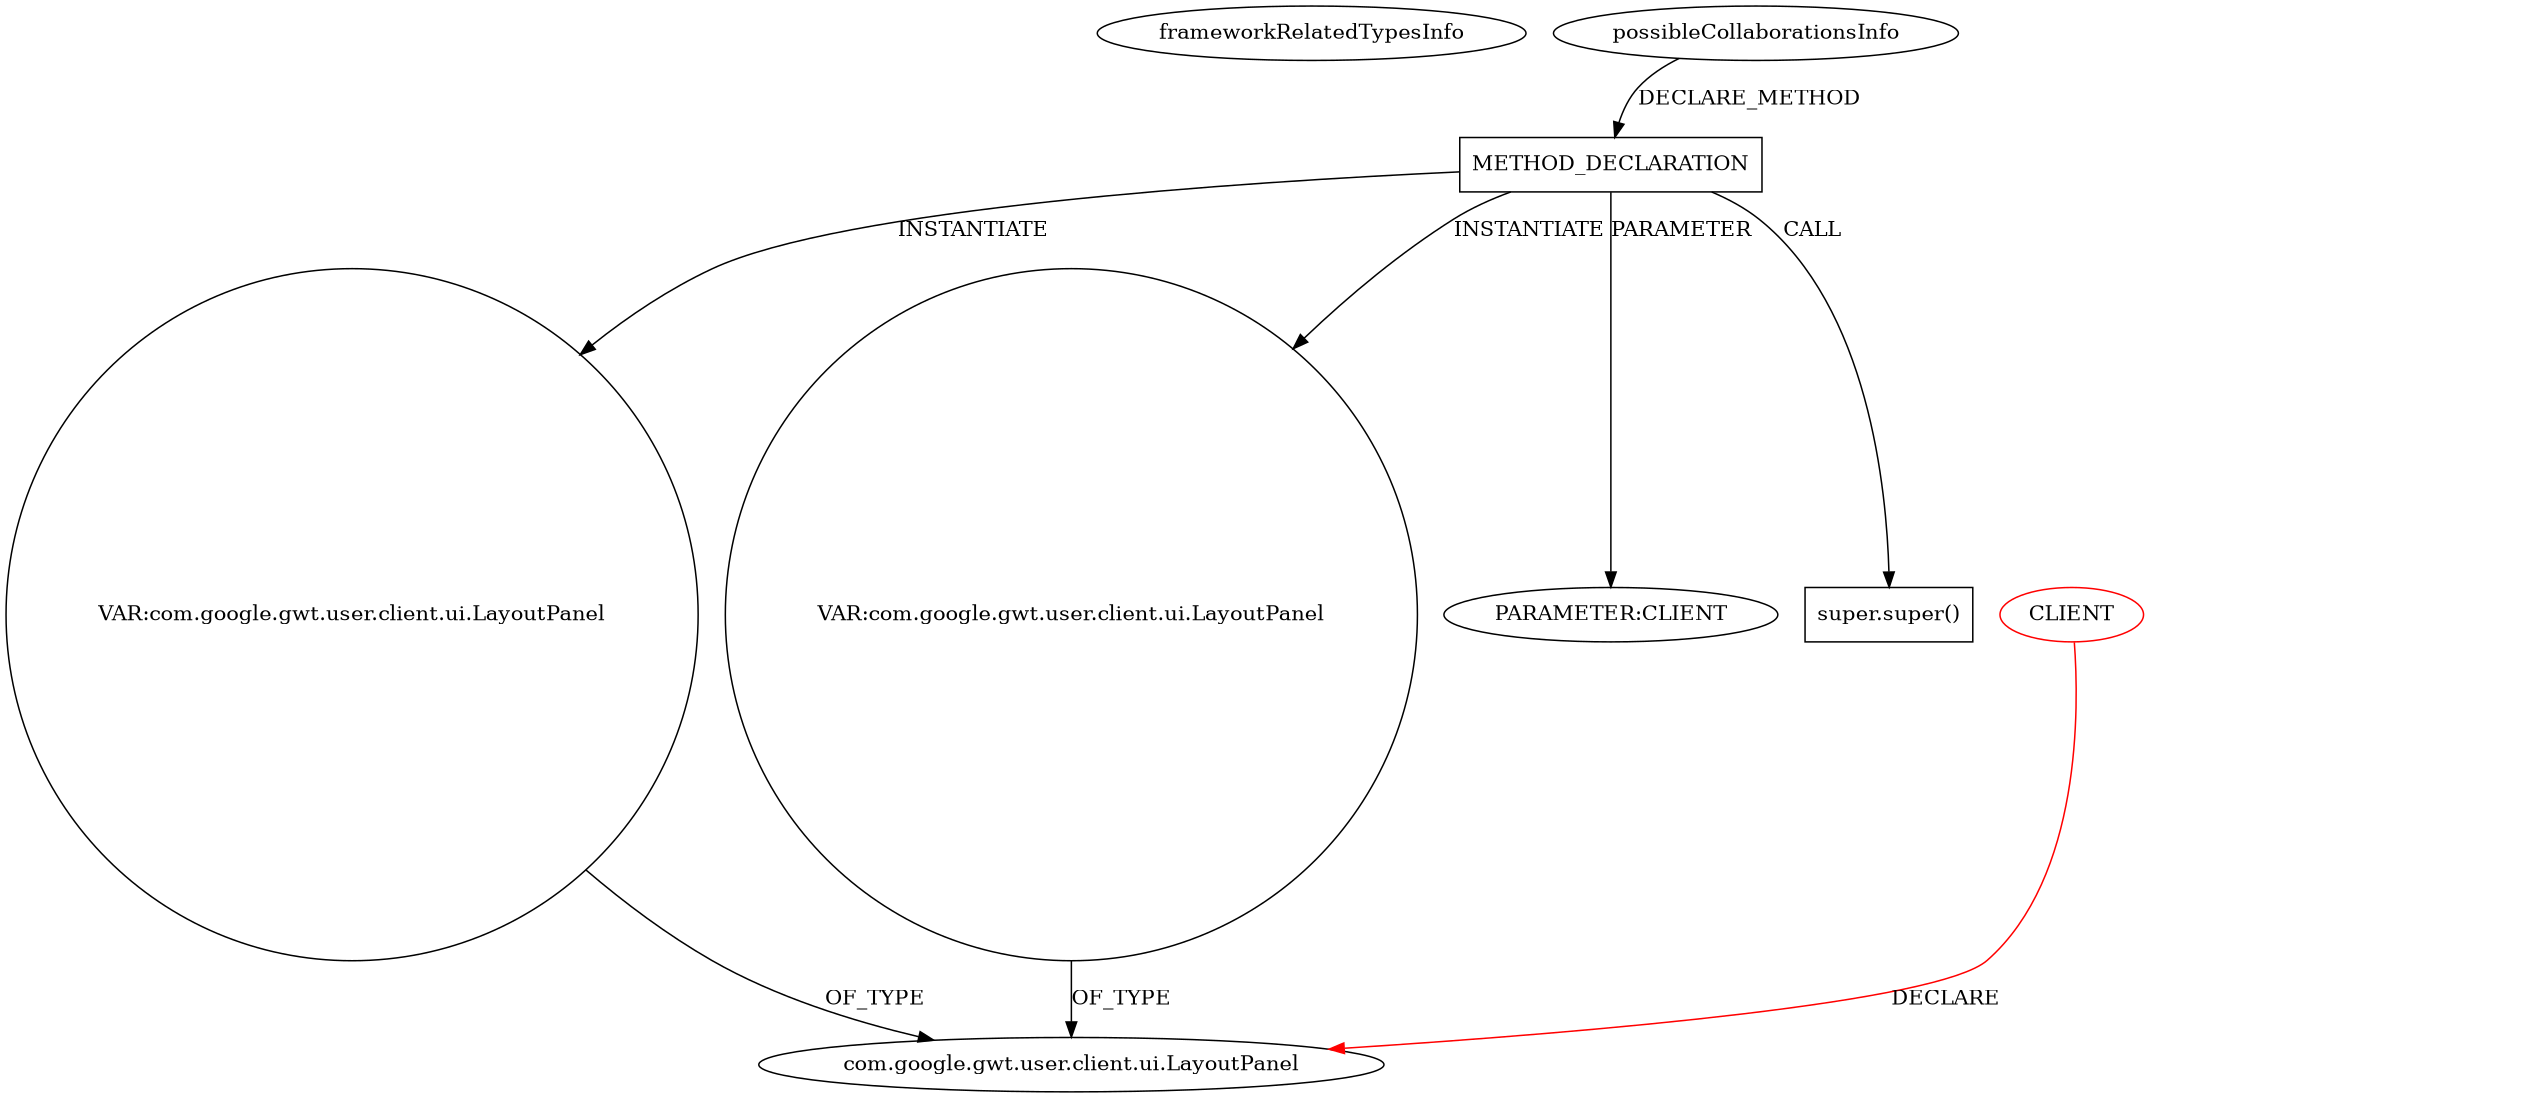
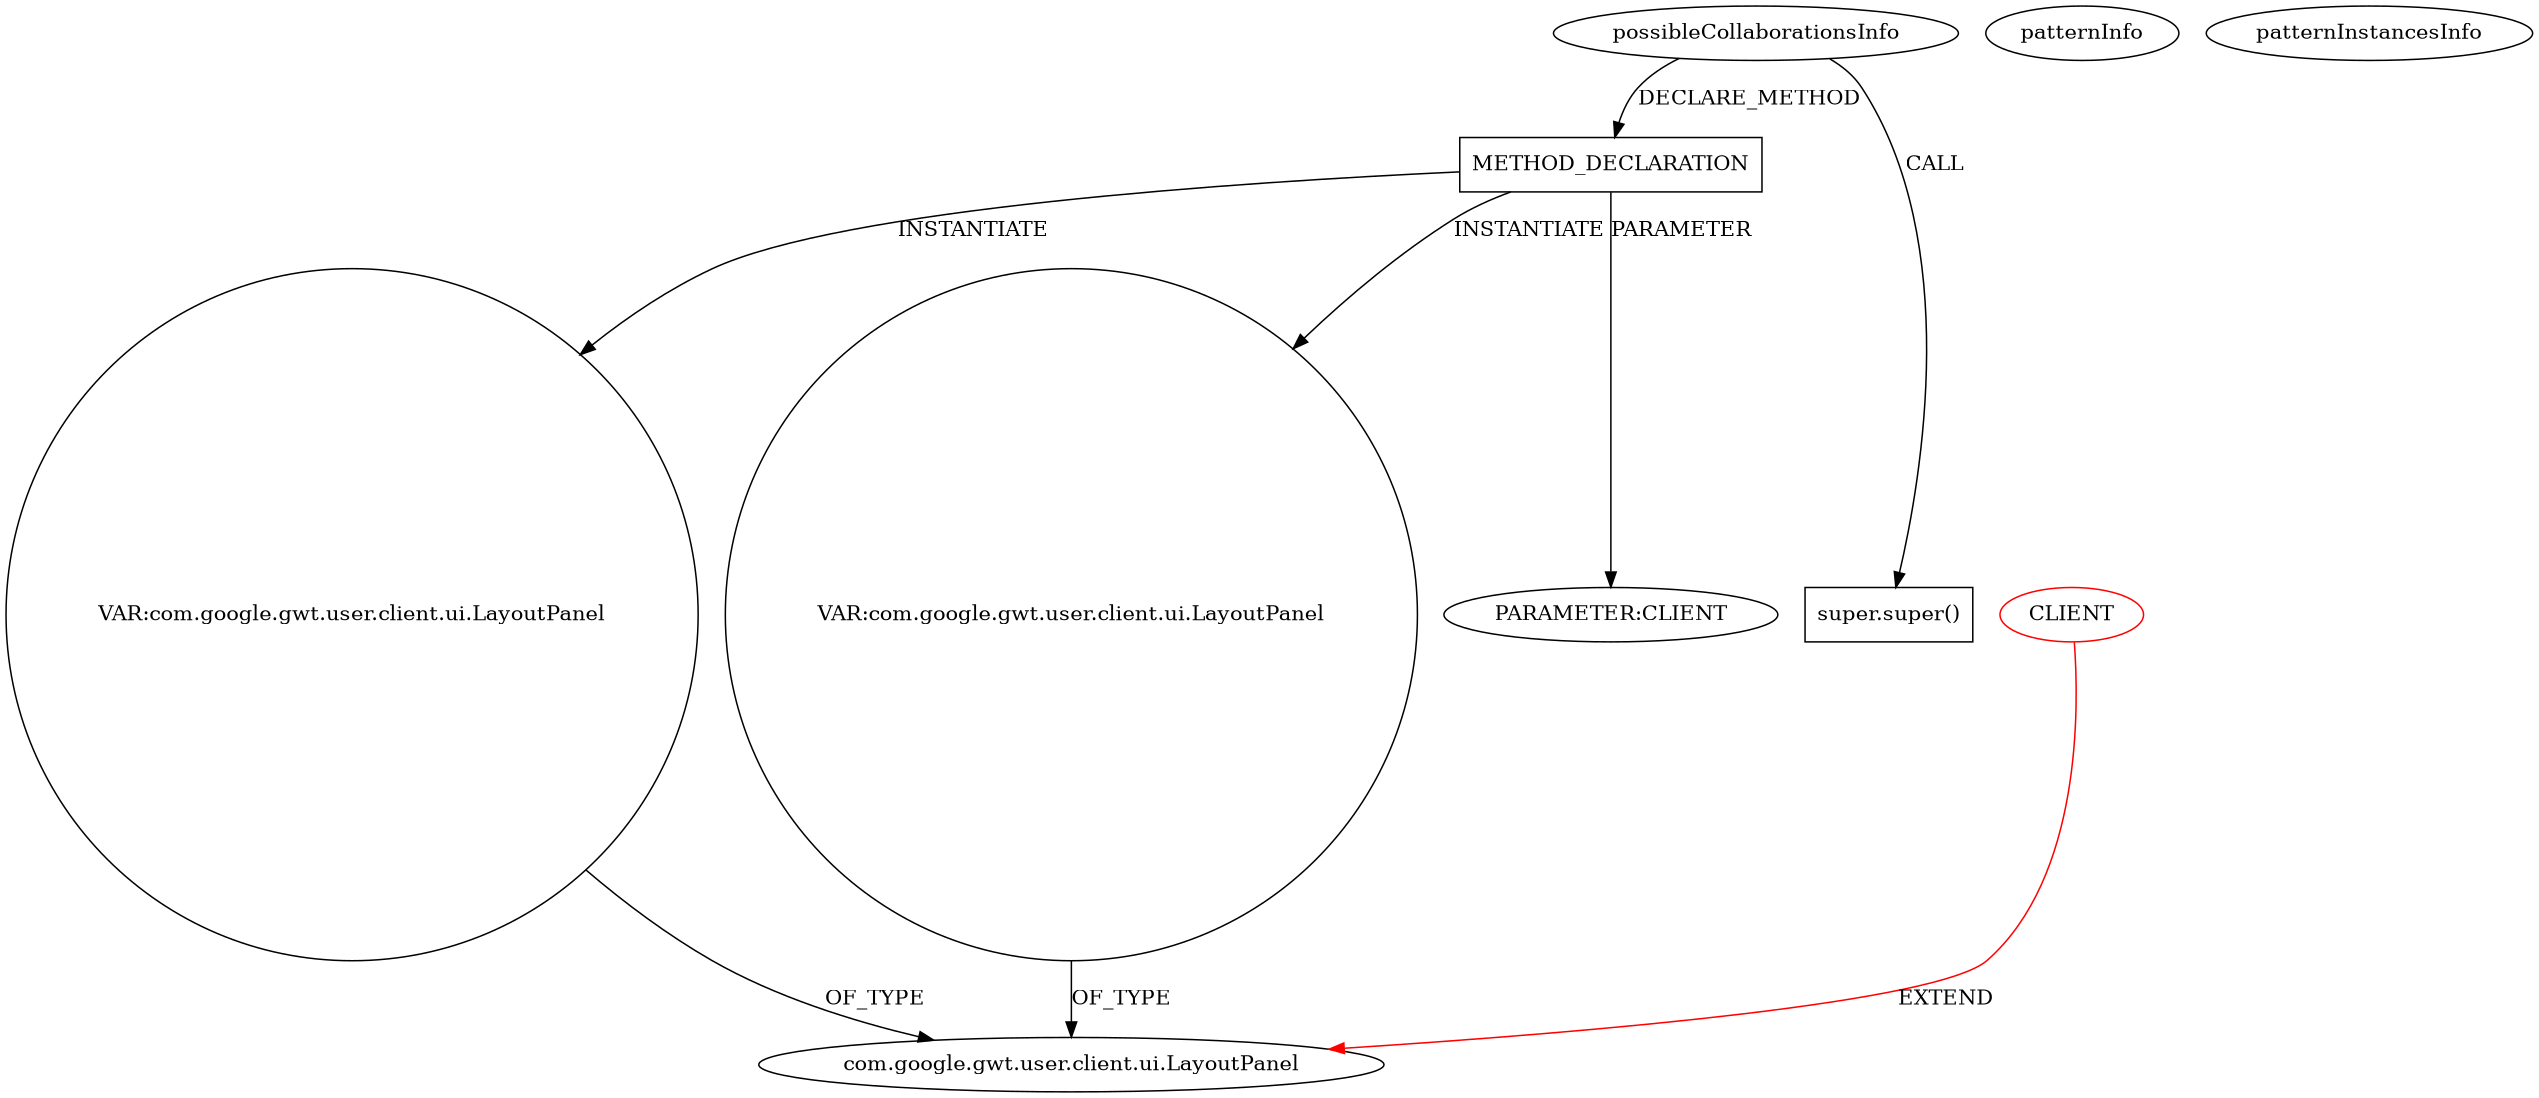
(1312, 33) -> none
none -> (2082, 33)
none -> (2369, 33)
(1850, 355) -> (1925, 304)
(1946, 999) -> (1946, 999)
